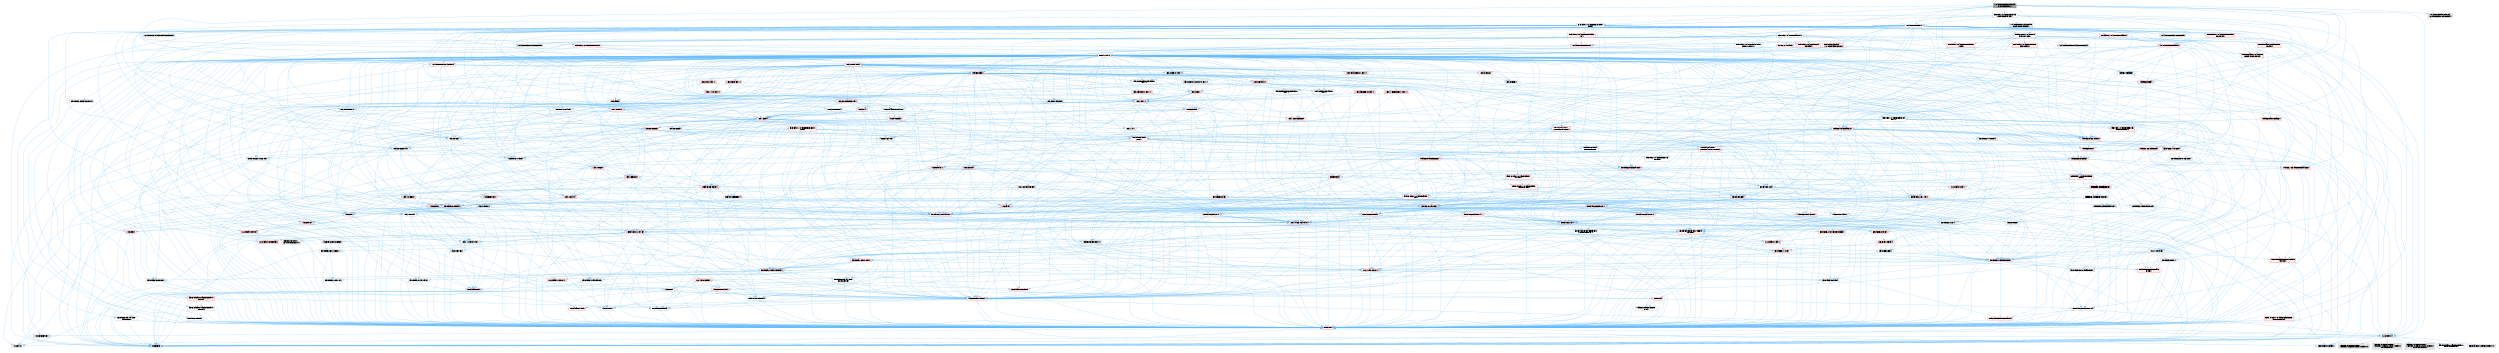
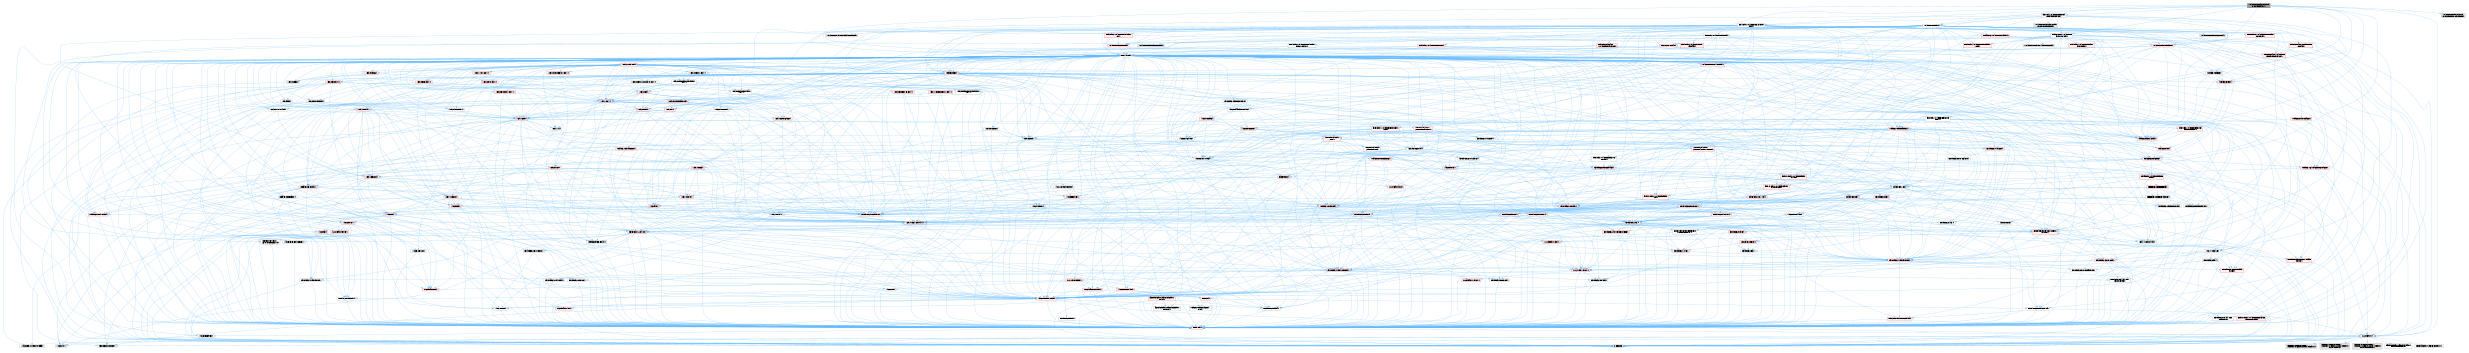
(268, 242) -> none
none -> (32, 346)
